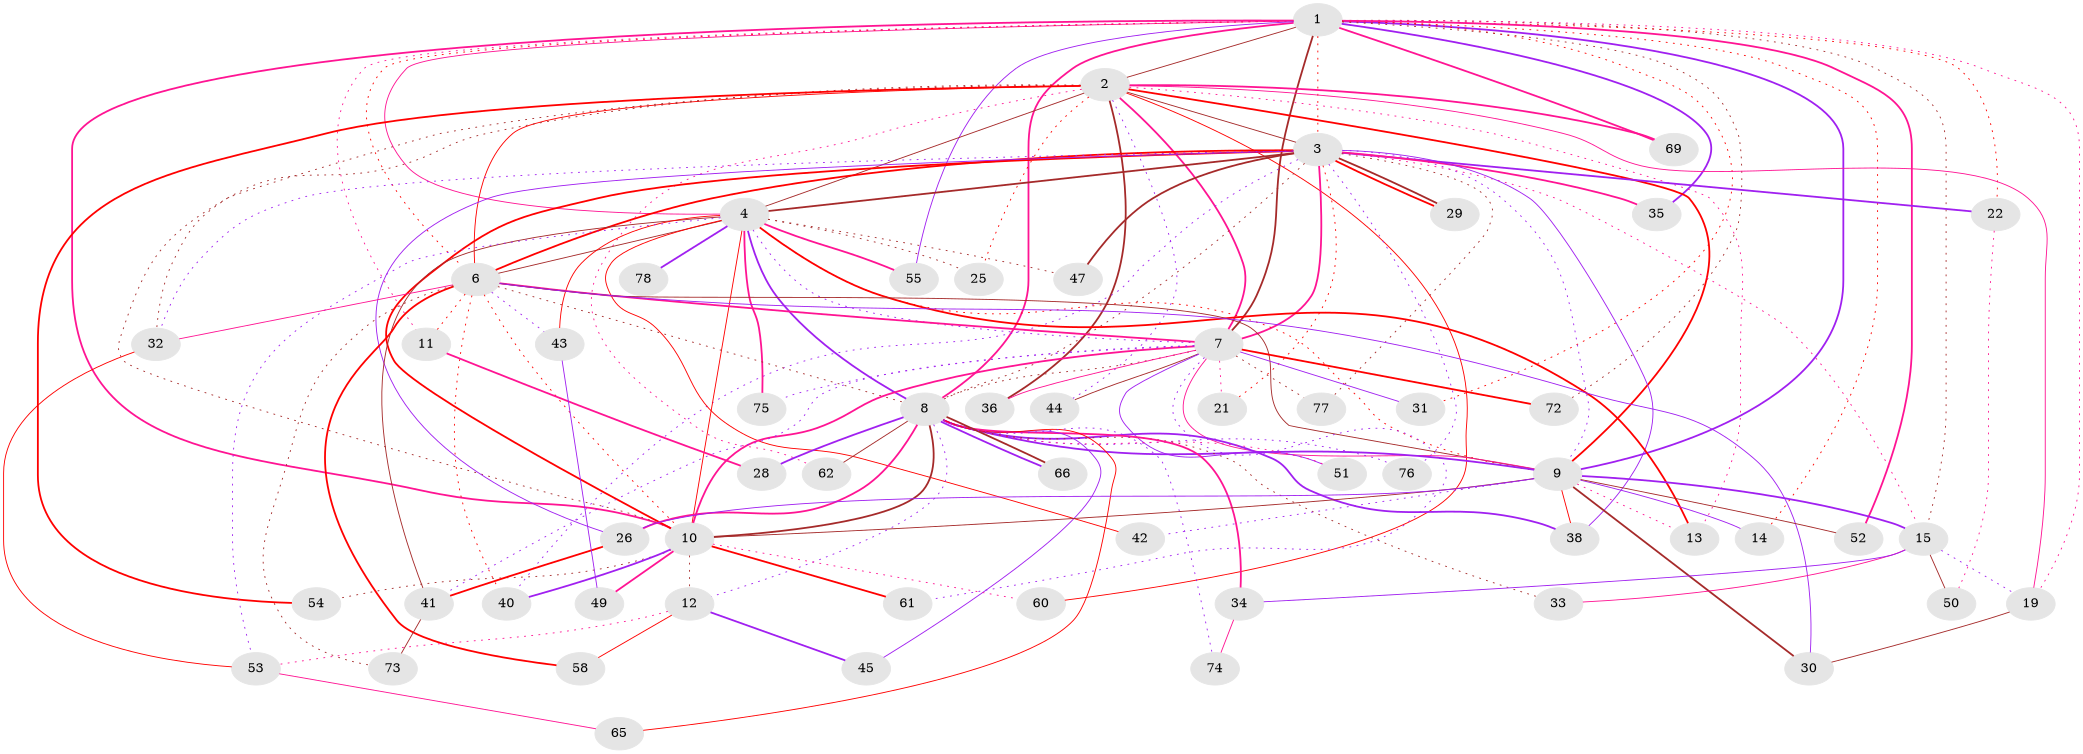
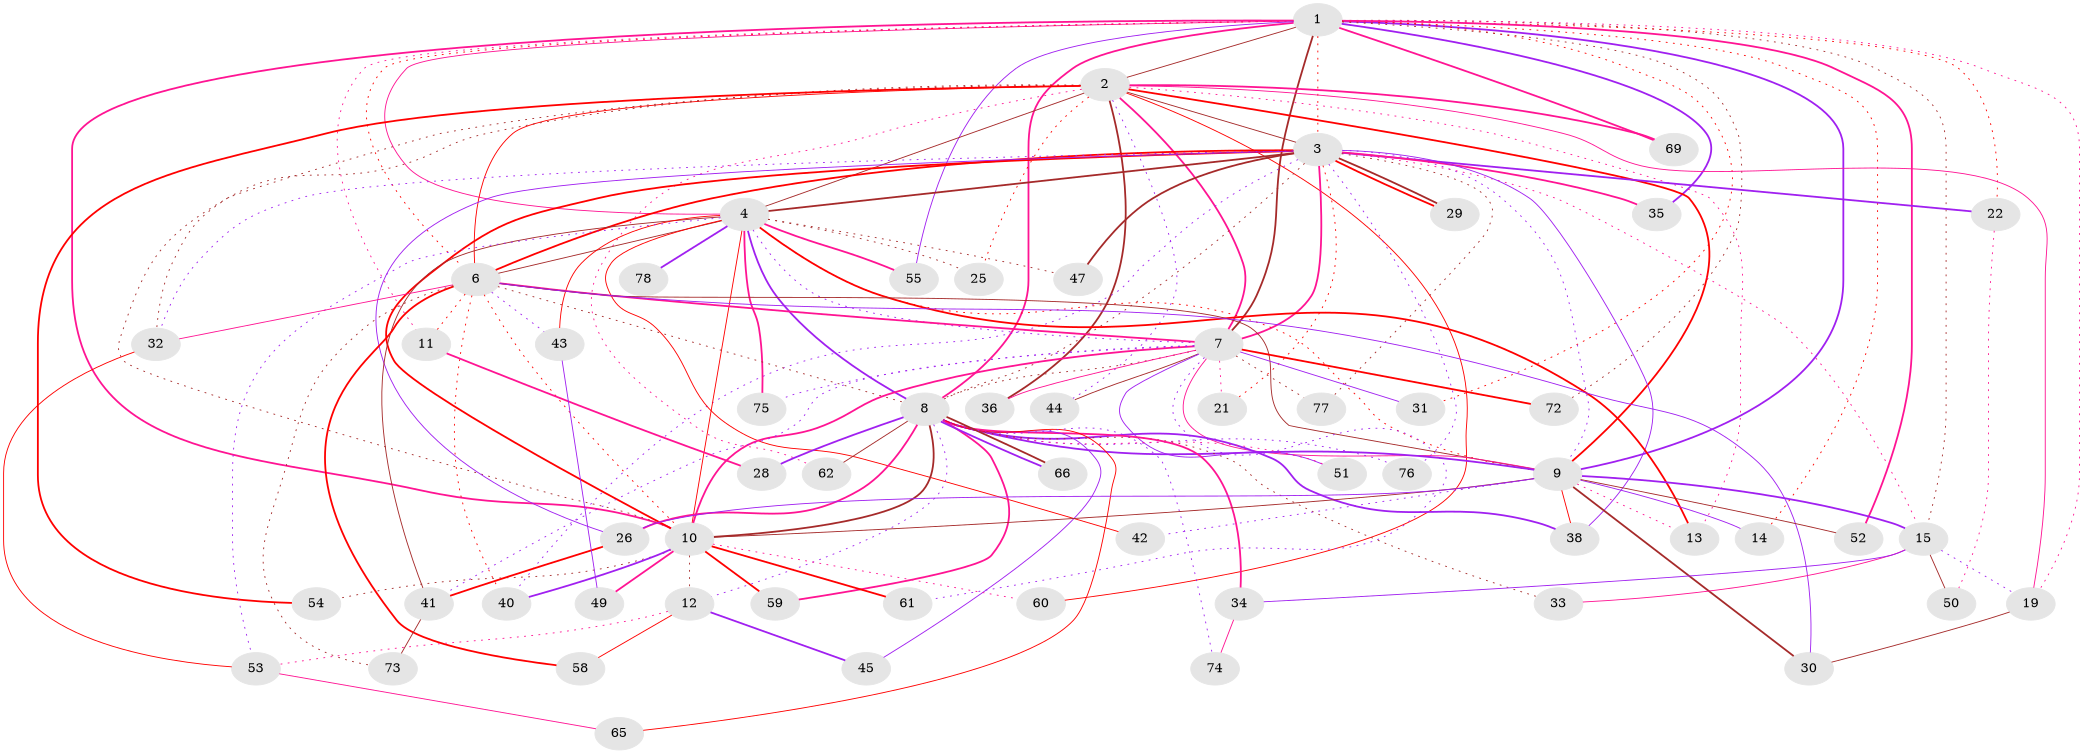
none -> (775, 604)
